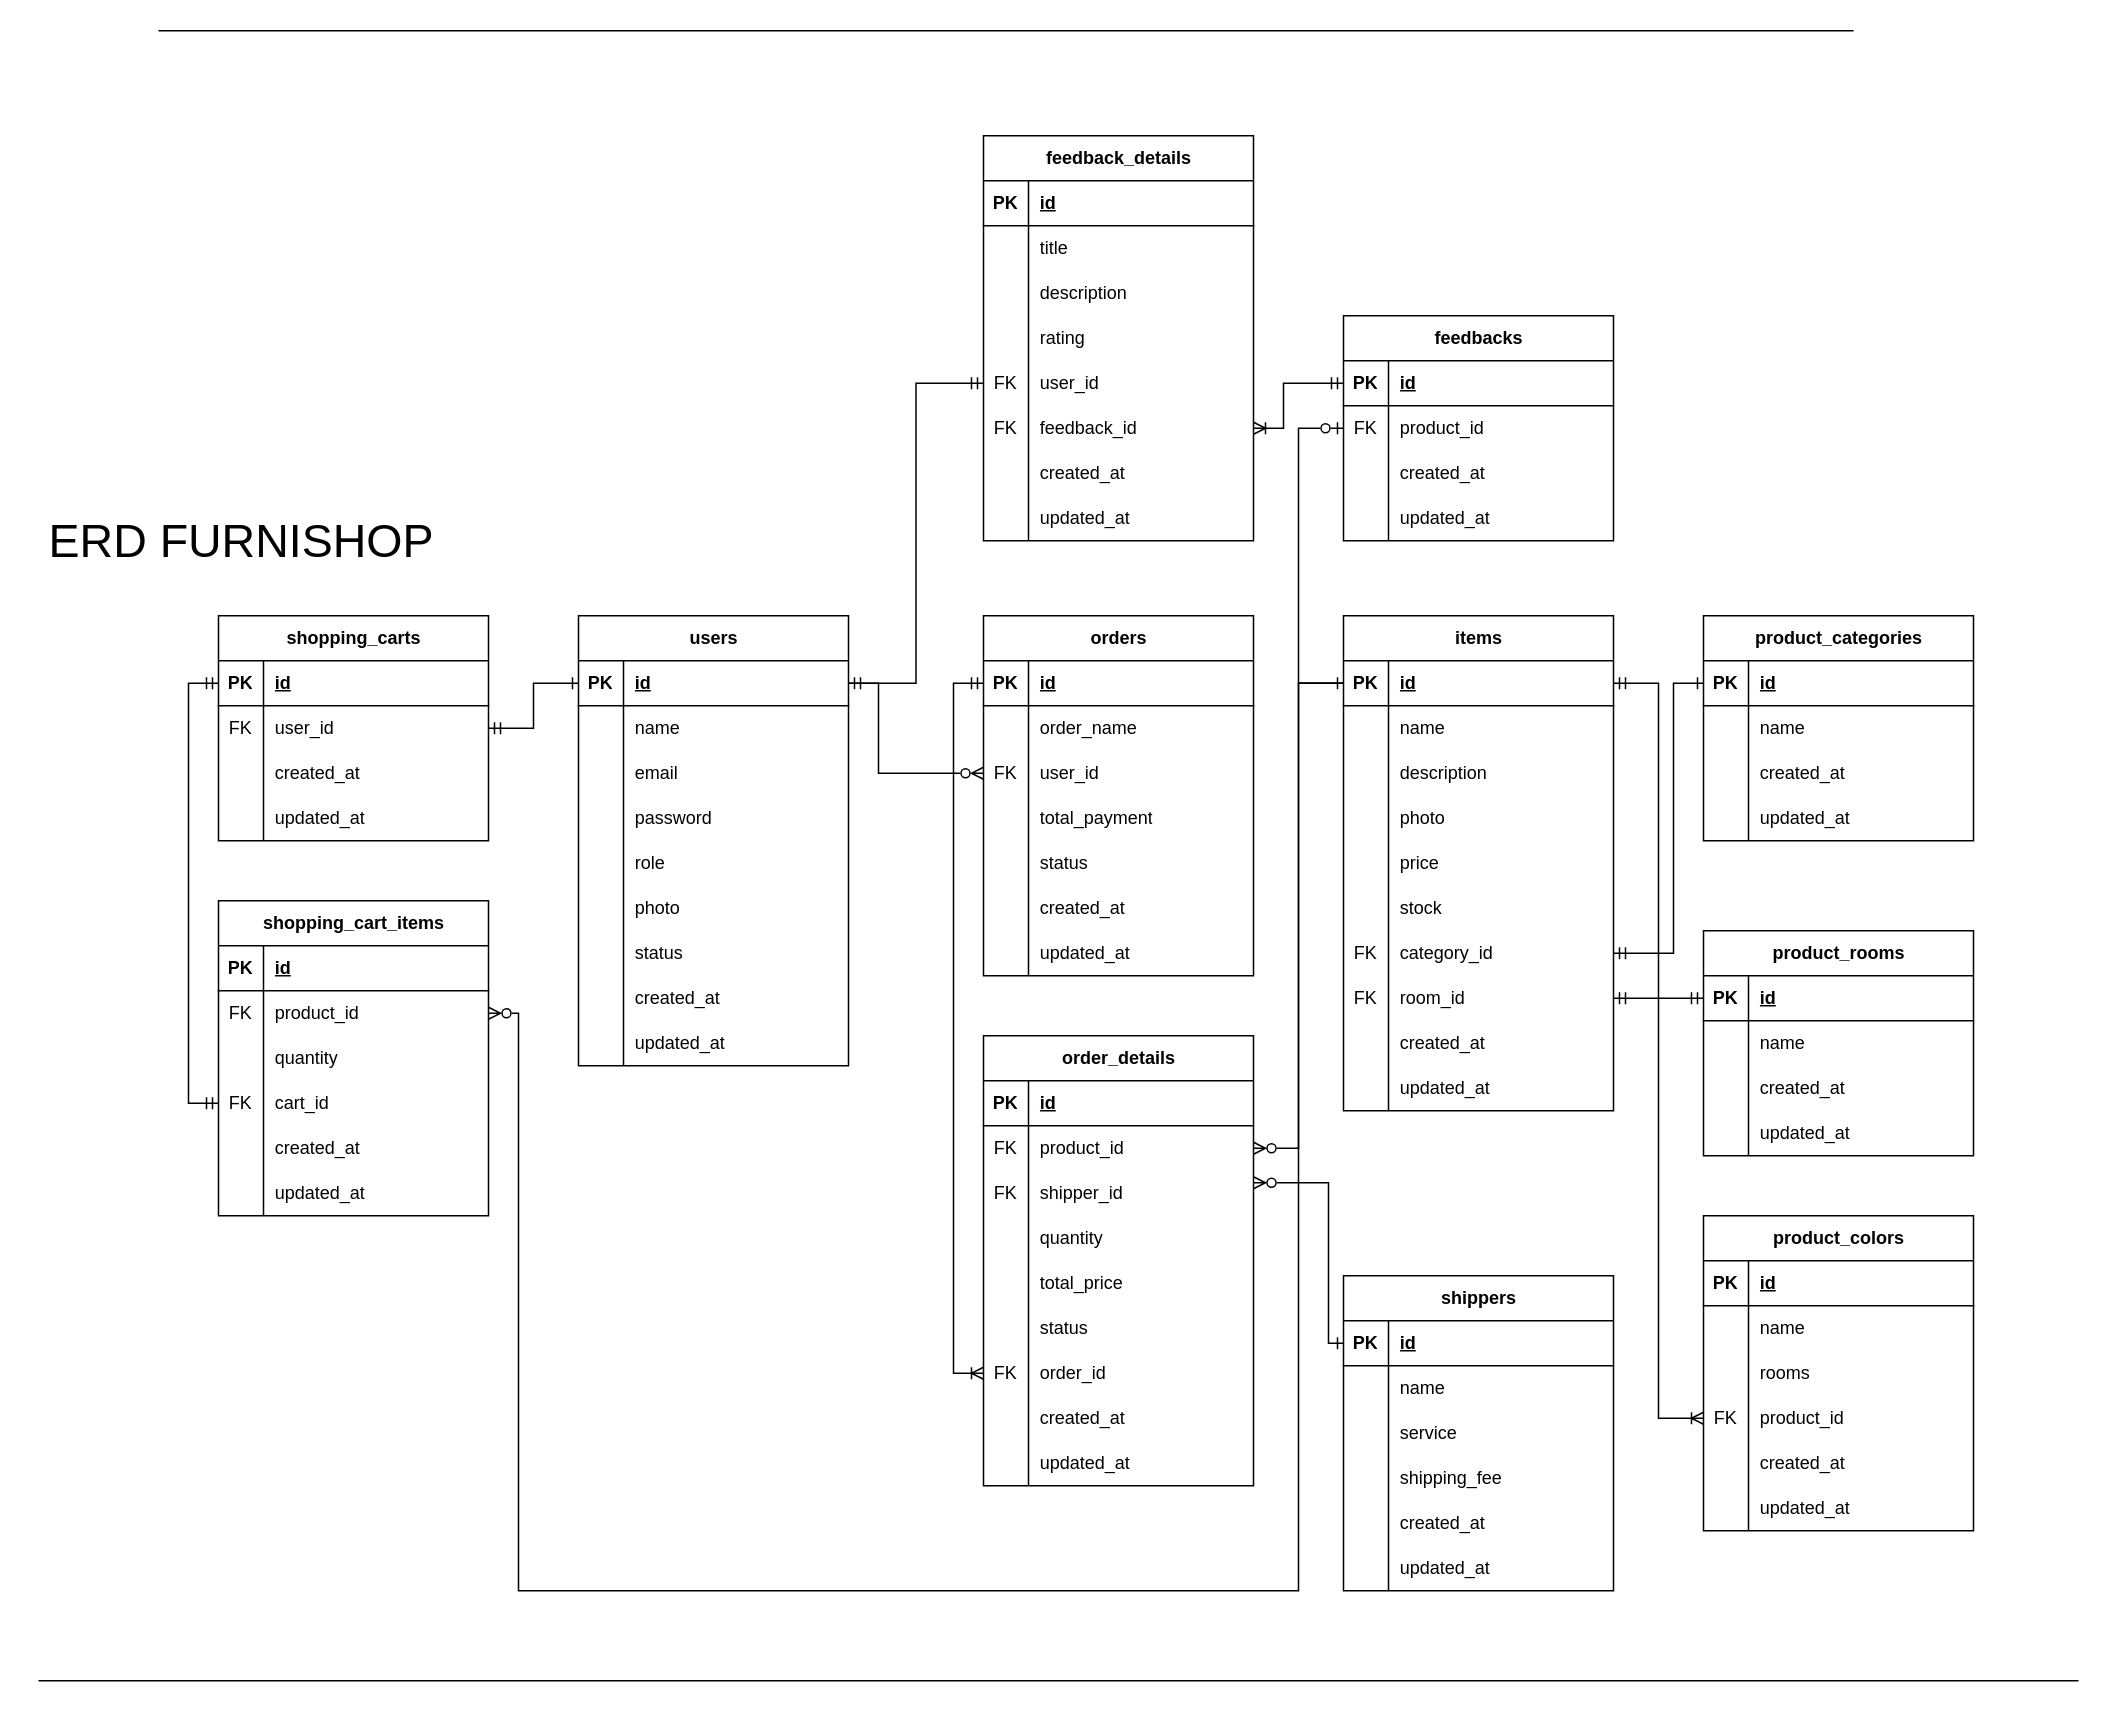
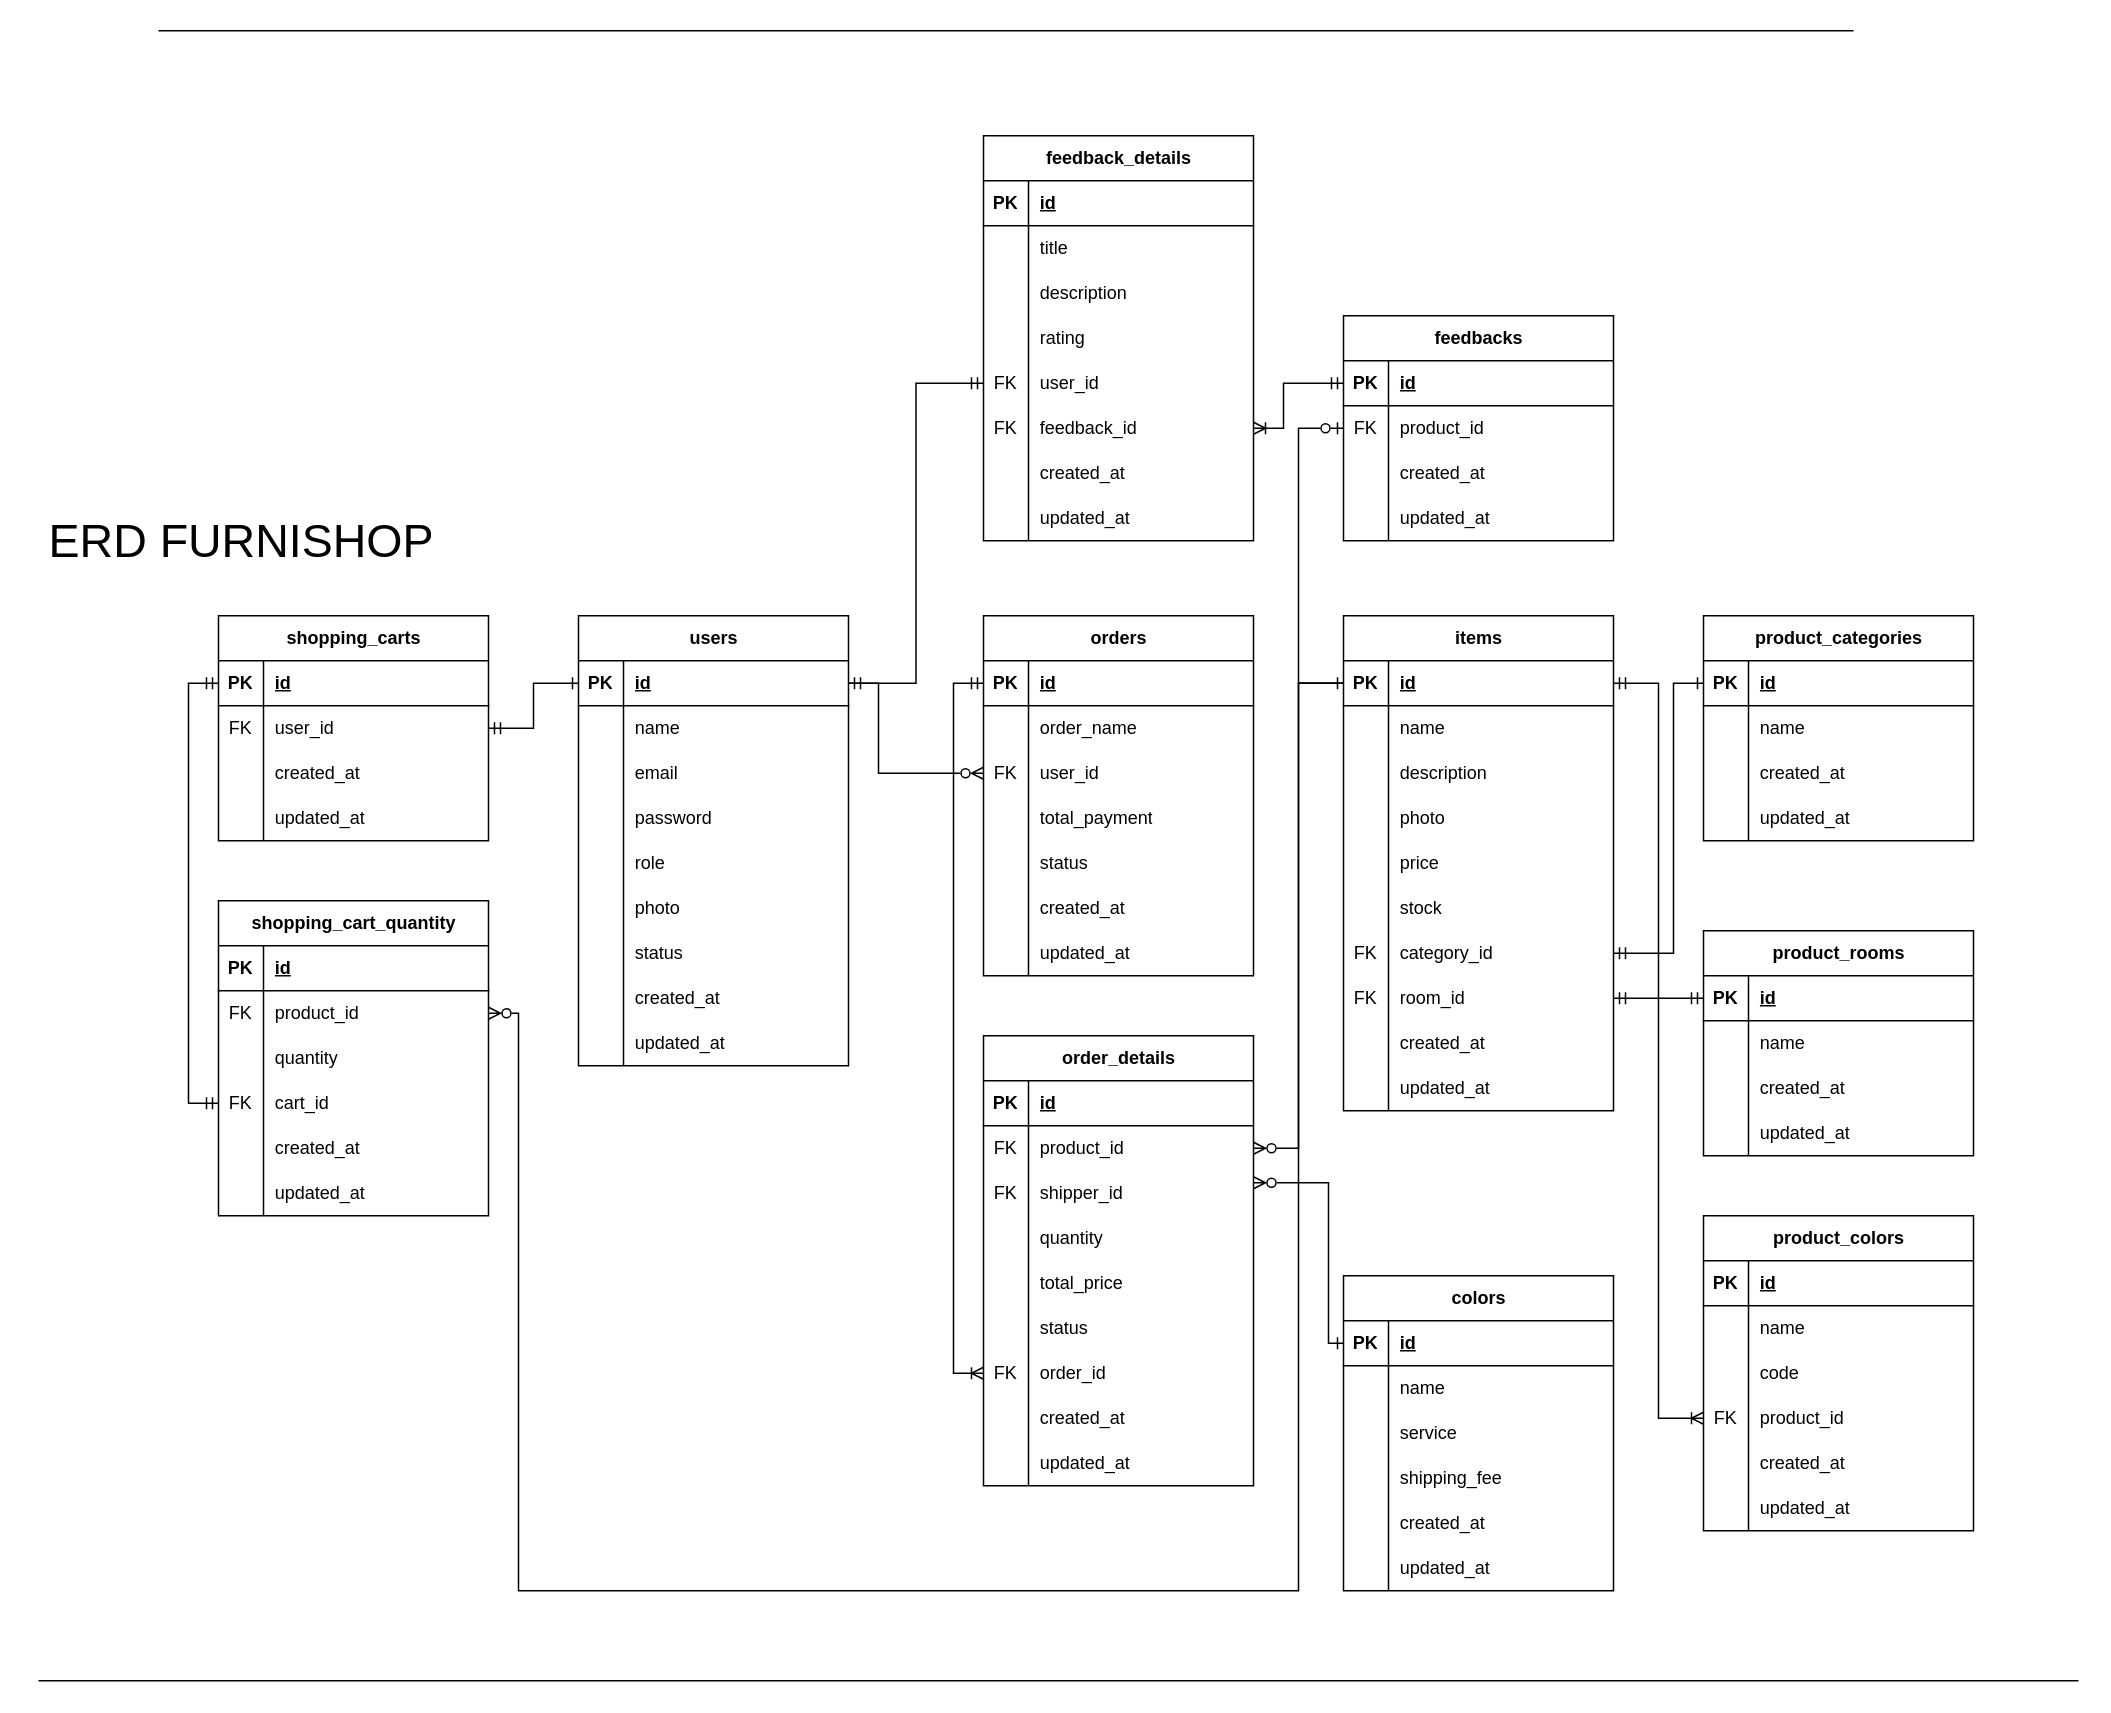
(354, 923) -> (354, 923)
(1479, 1298) -> (1479, 1298)
(1785, 1373) -> (1780, 1373)
